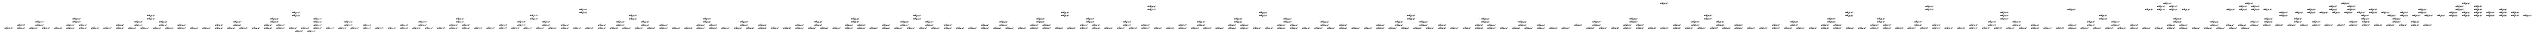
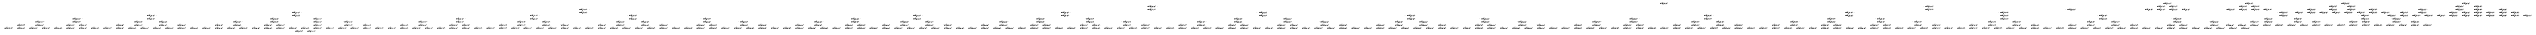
none -> (1578, 28)
